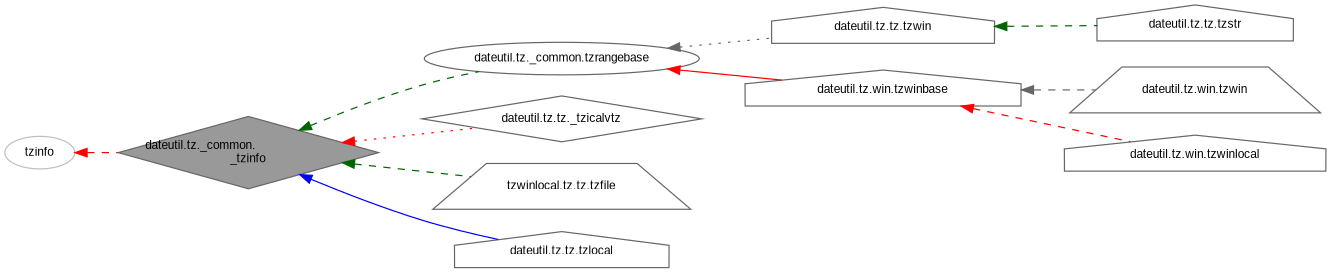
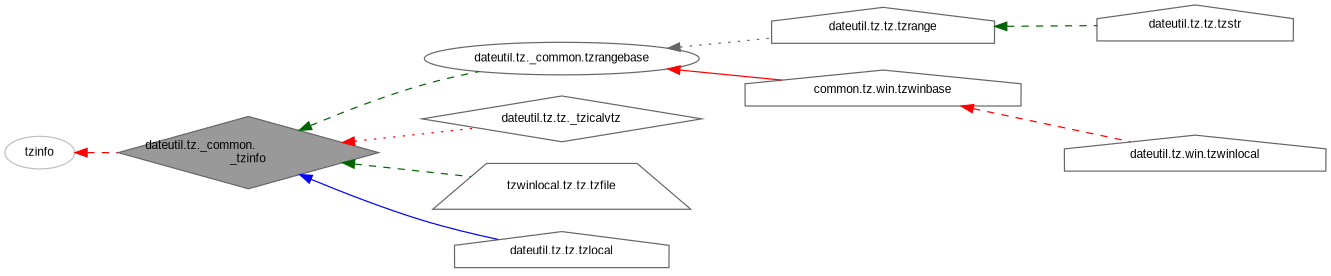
(883, 27) -> (883, 27)
(883, 90) -> (883, 90)
(1195, 90) -> none
